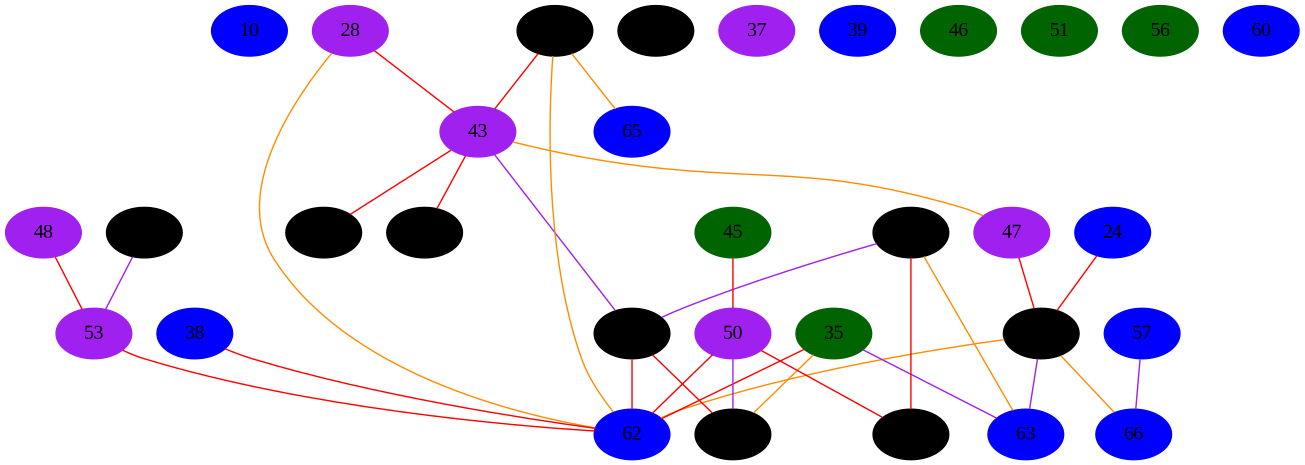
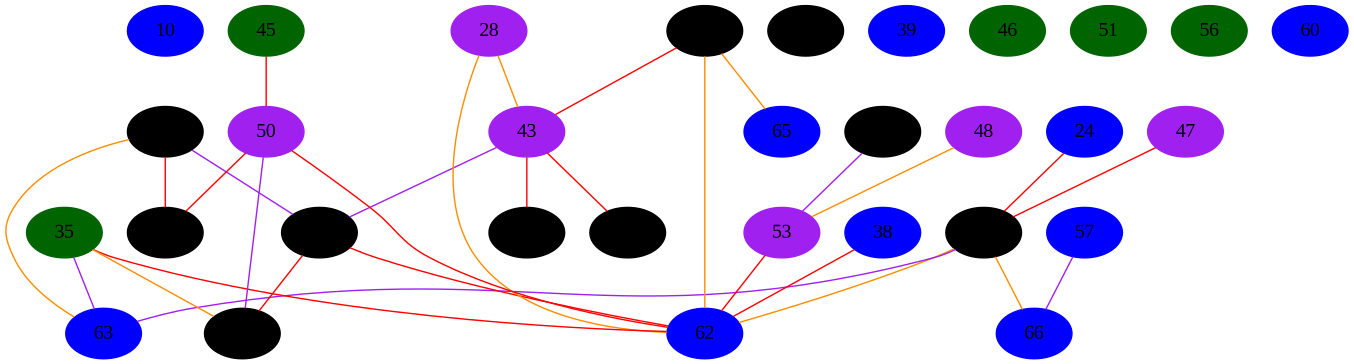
(757, 31) -> none
(414, 81) -> (508, 81)
(749, 174) -> none
(69, 283) -> (883, 182)
